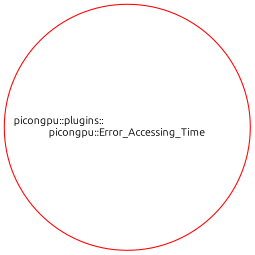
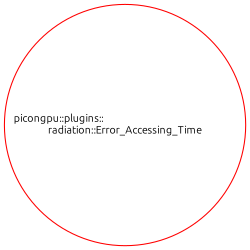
(127, 127) -> (125, 125)
